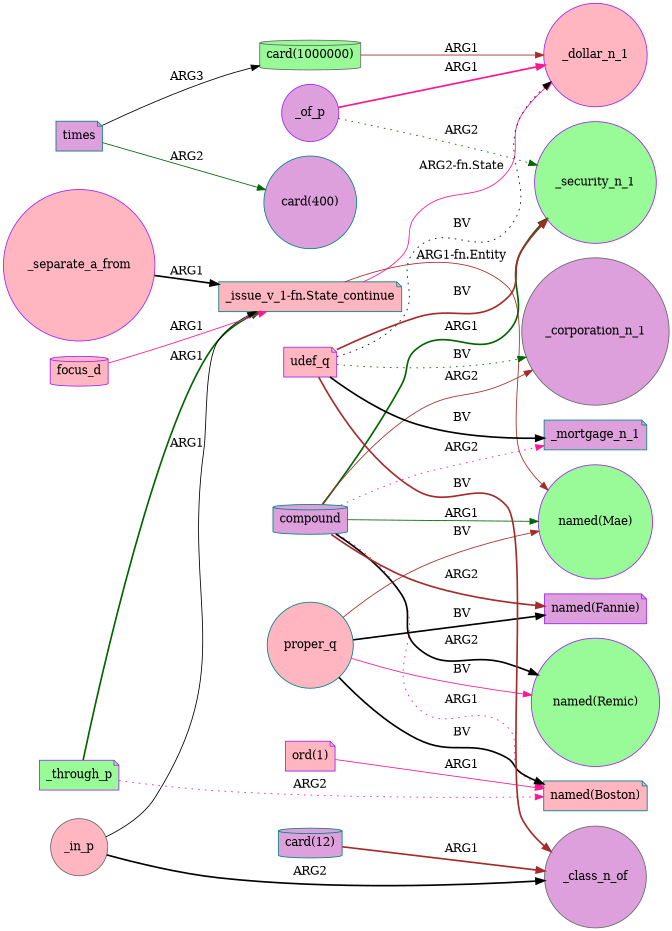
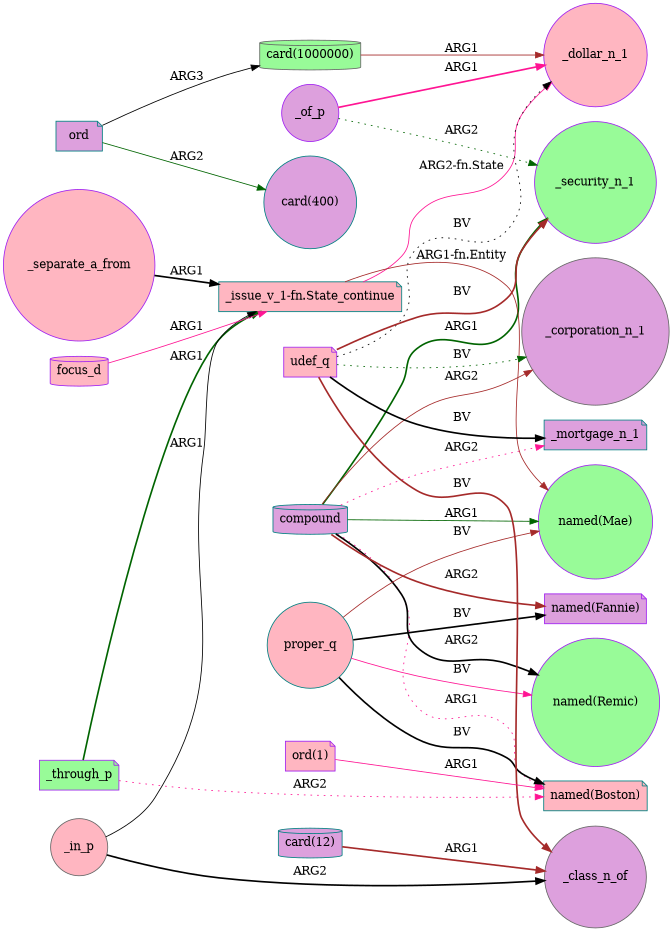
(79, 136) -> (79, 136)
